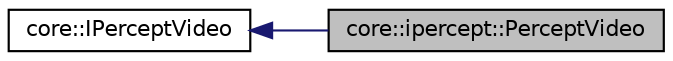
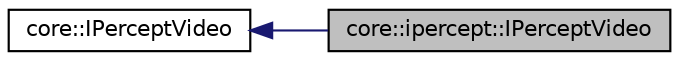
(496, 30) -> (499, 30)
